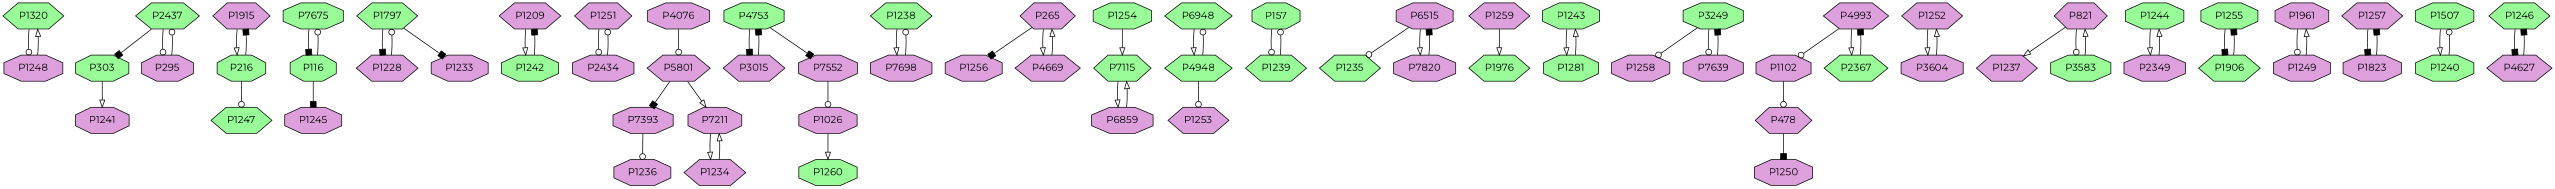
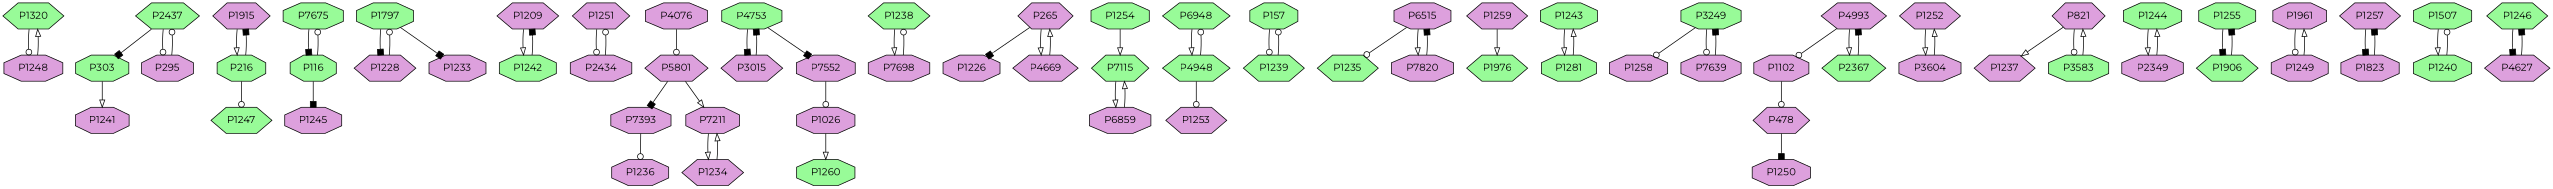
(387, 16) -> (385, 16)
(974, 68) -> (972, 68)
